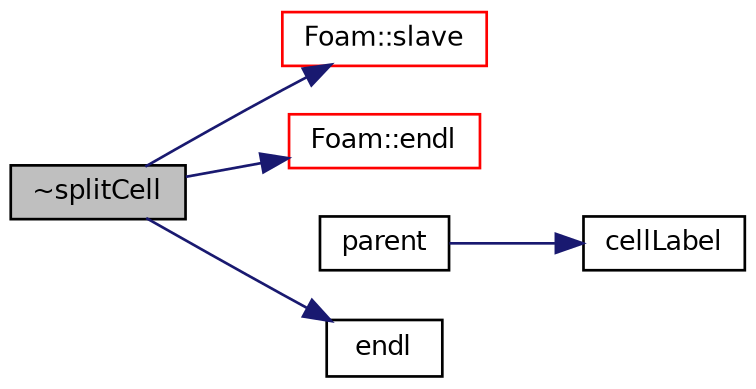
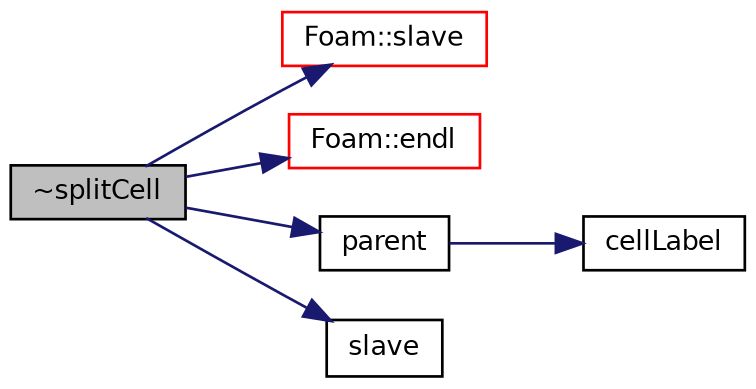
none -> (239, 217)
(385, 348) -> (385, 348)
